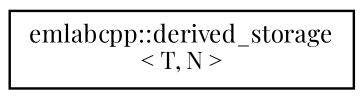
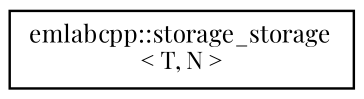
(182, 50) -> (182, 50)
